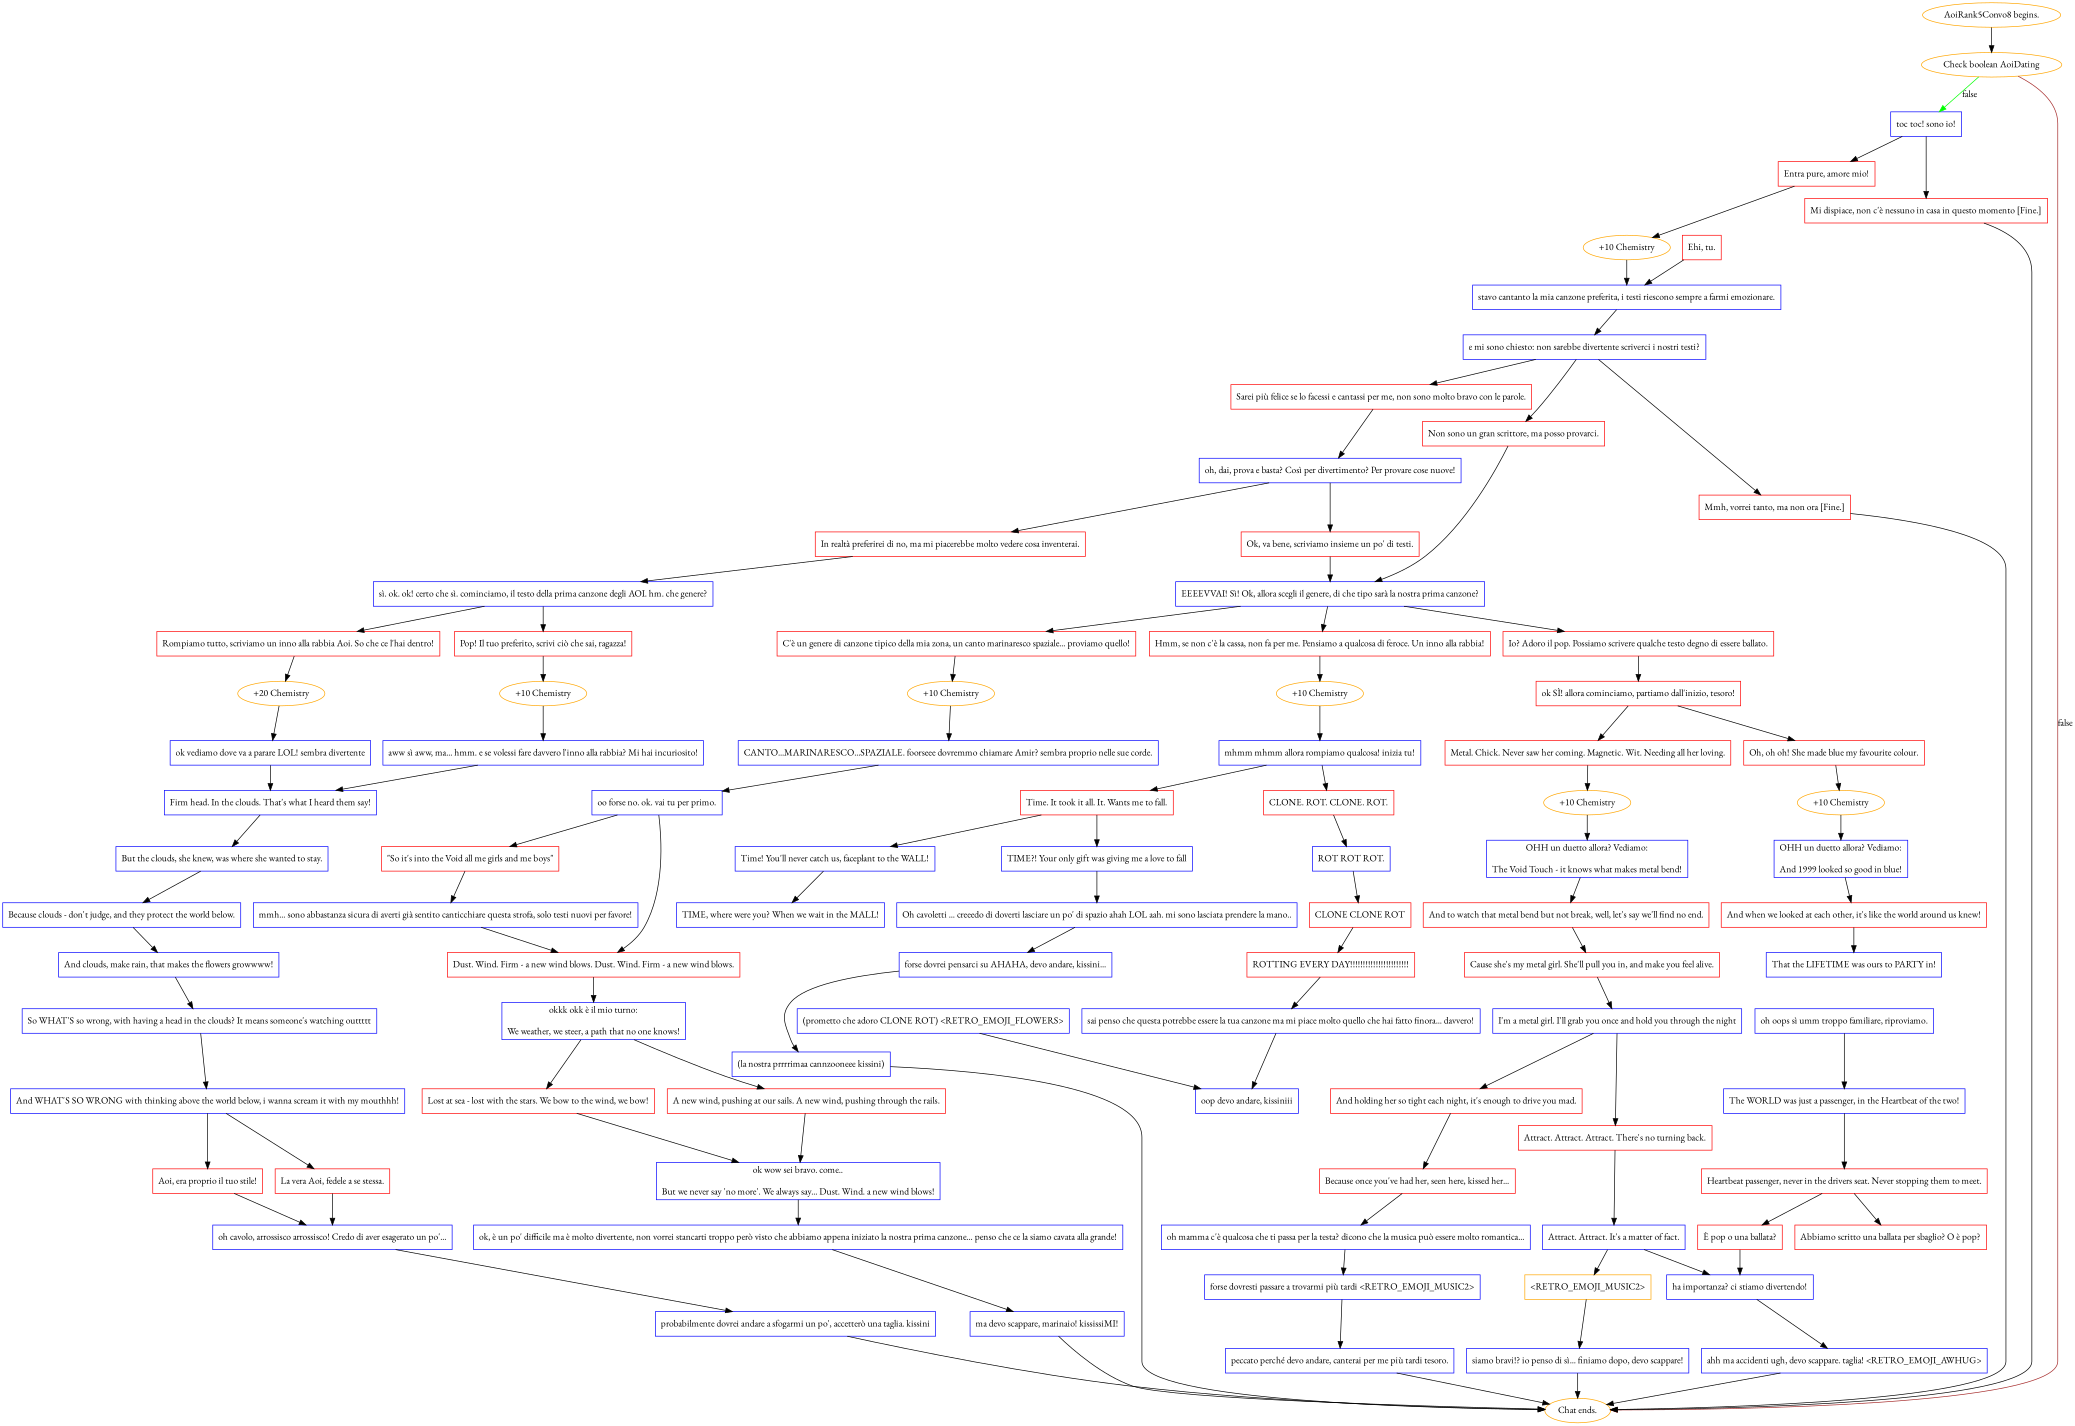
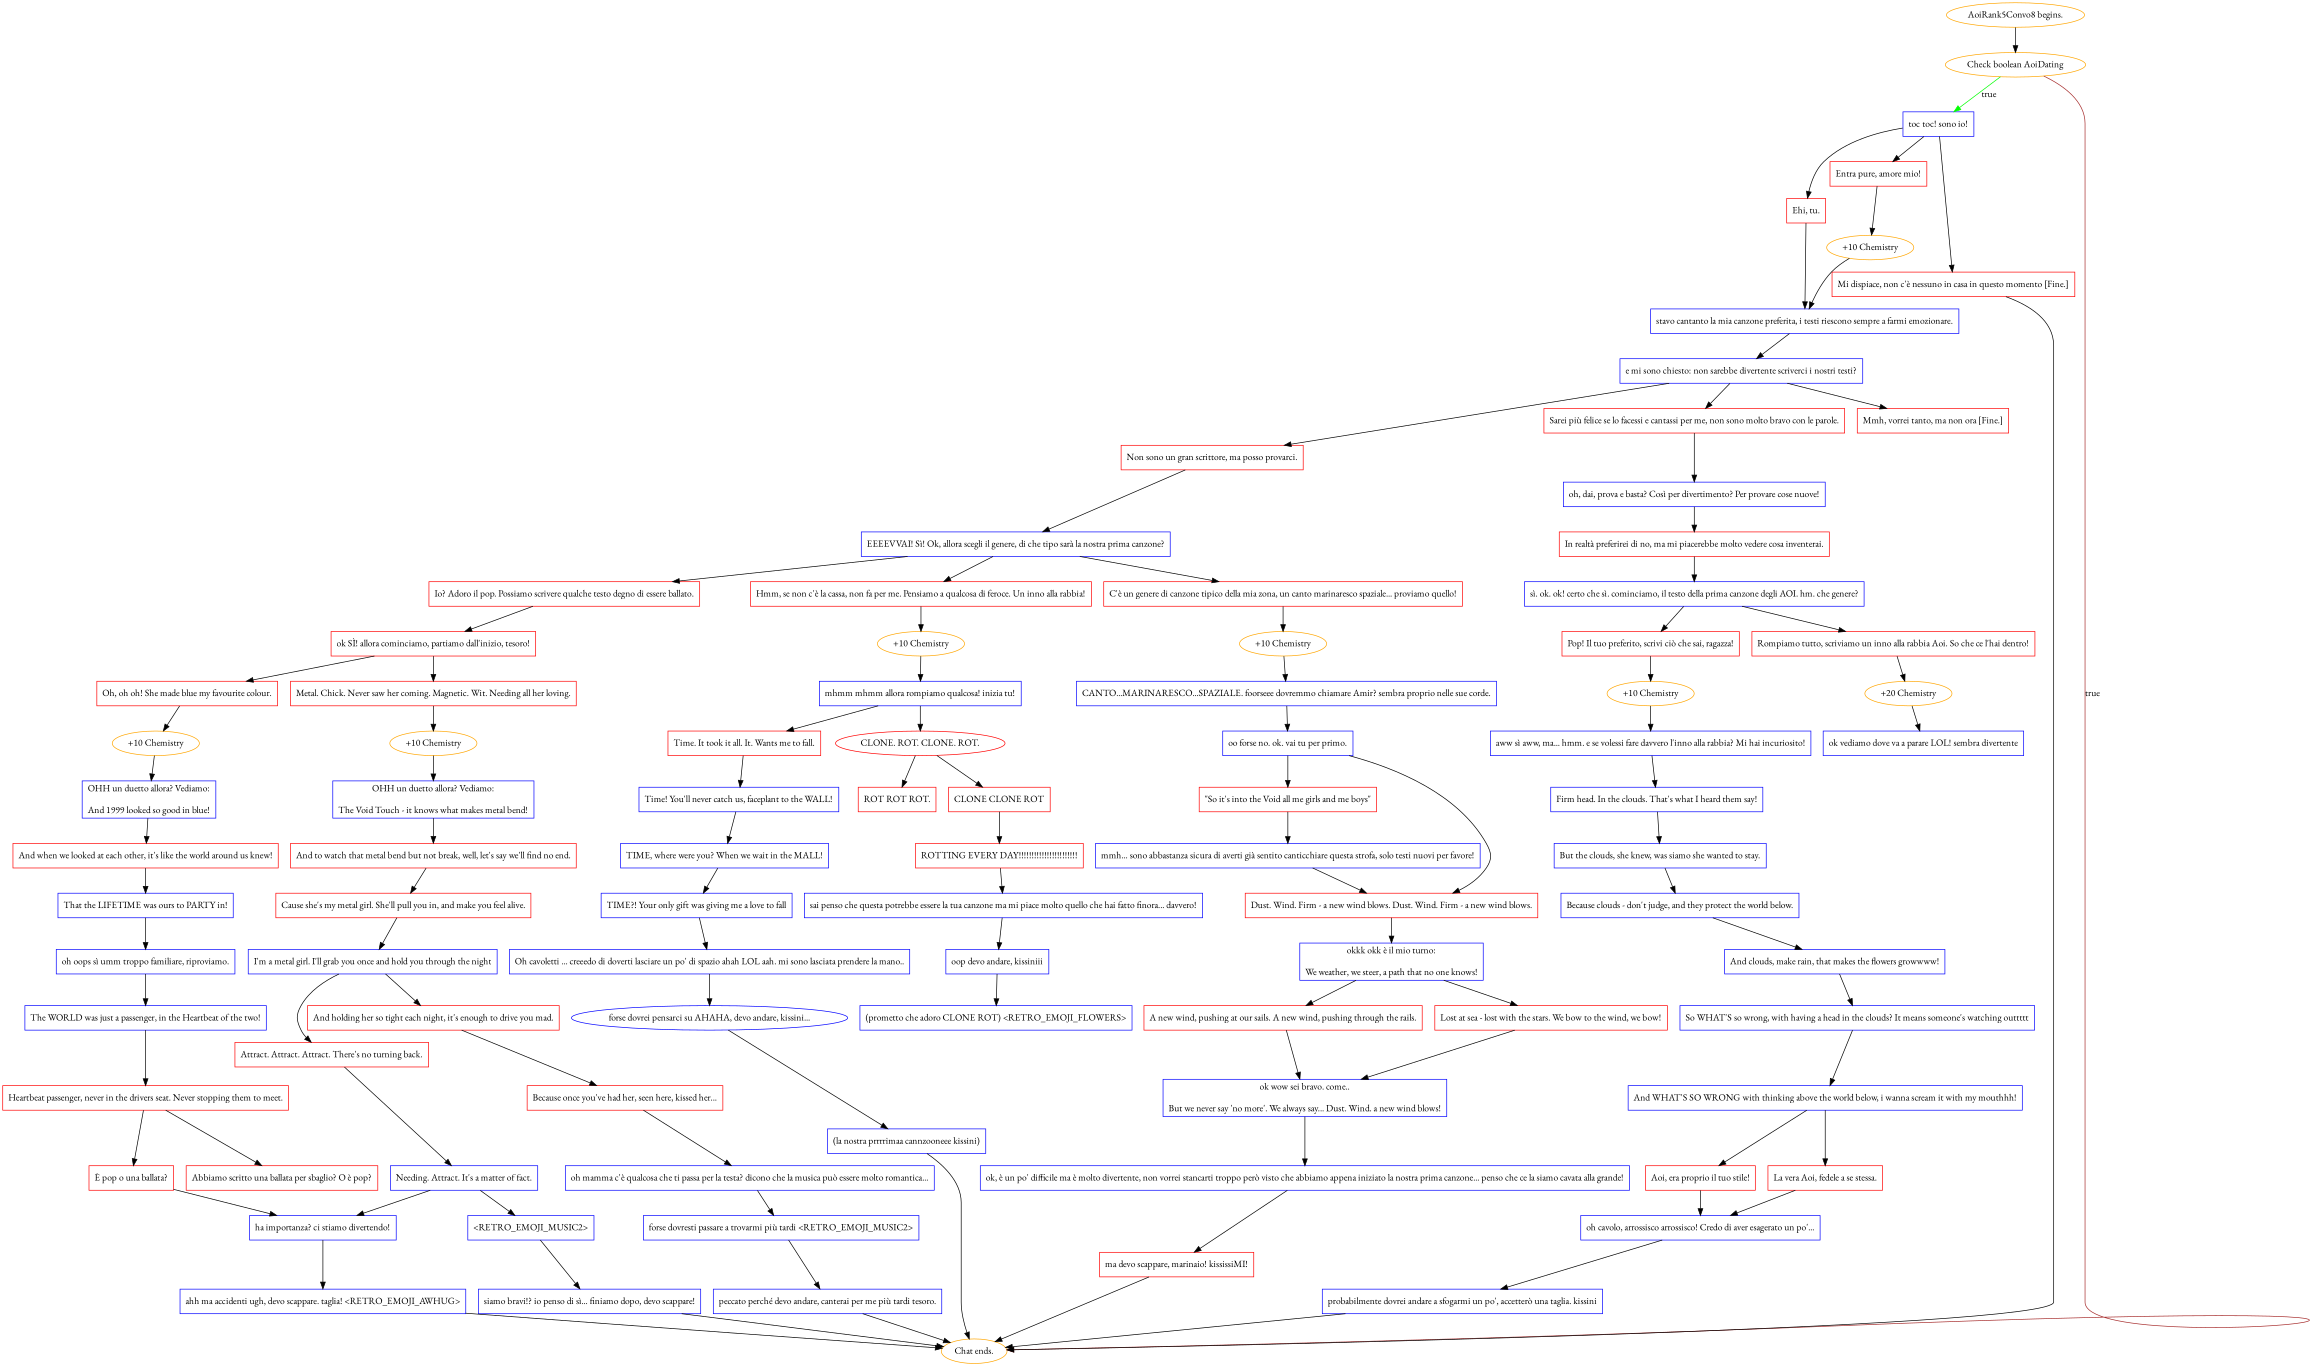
(1970, 94) -> (1989, 94)
none -> (1845, 146)
(1330, 544) -> none
(2065, 723) -> (2093, 694)
(270, 774) -> none
(1329, 803) -> (920, 743)
(1097, 827) -> (712, 878)
(222, 859) -> (1660, 856)
(1351, 859) -> (897, 800)
(1355, 884) -> (957, 769)
none -> (146, 930)
(1006, 965) -> (710, 1018)
(1087, 1060) -> (997, 986)
(2006, 1077) -> none
(1614, 1237) -> (464, 1178)
(1588, 1287) -> (531, 1228)
(1047, 1324) -> (1177, 1265)
